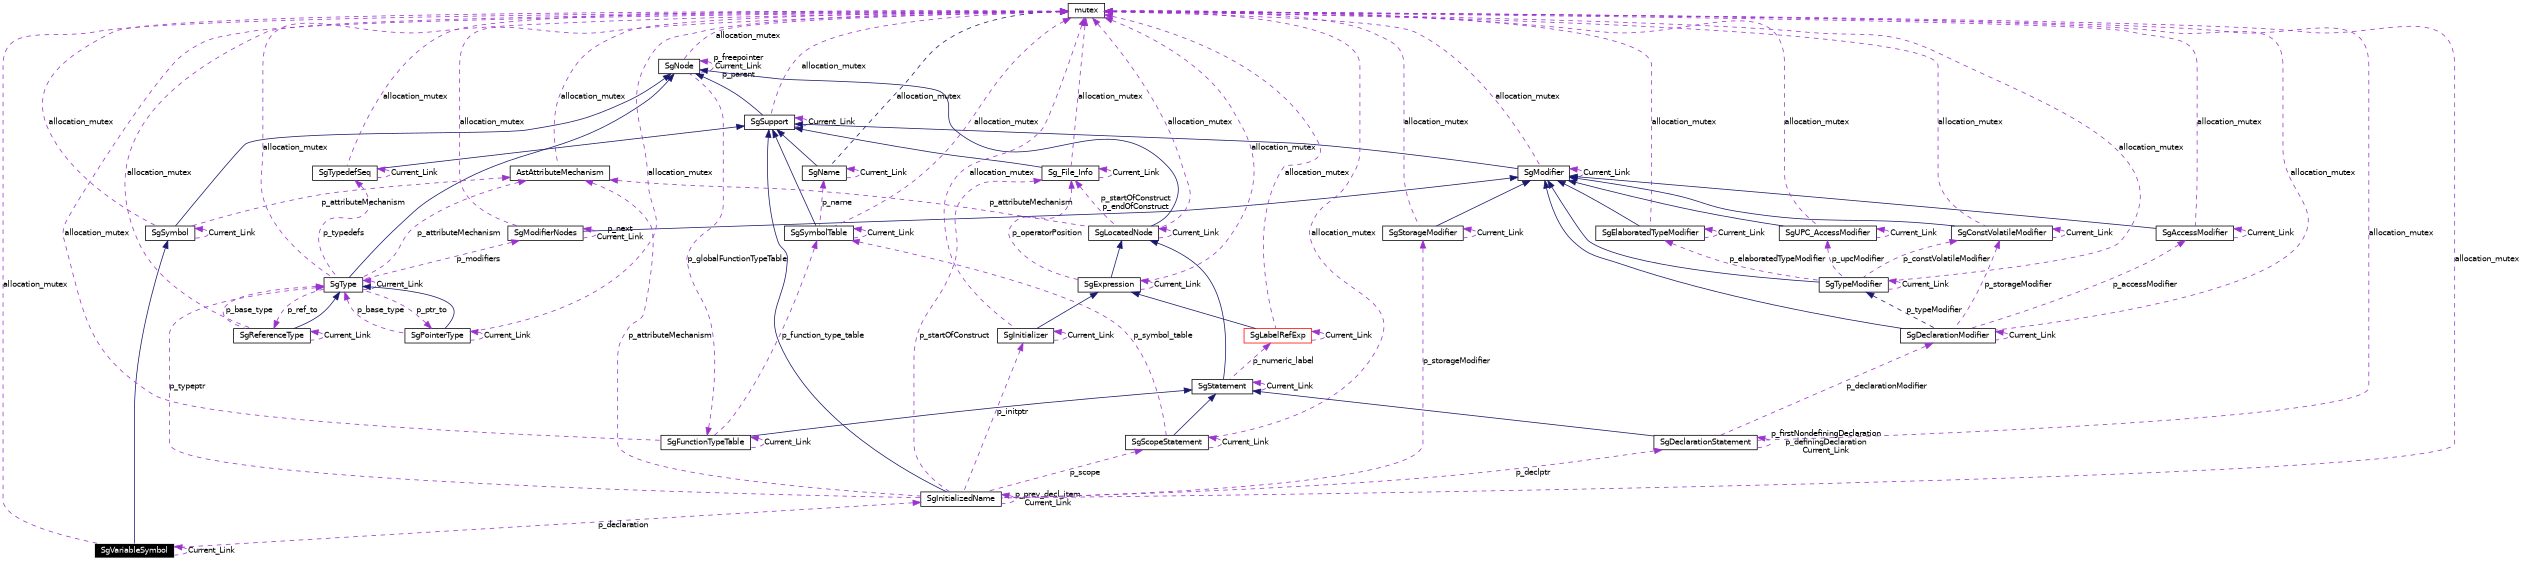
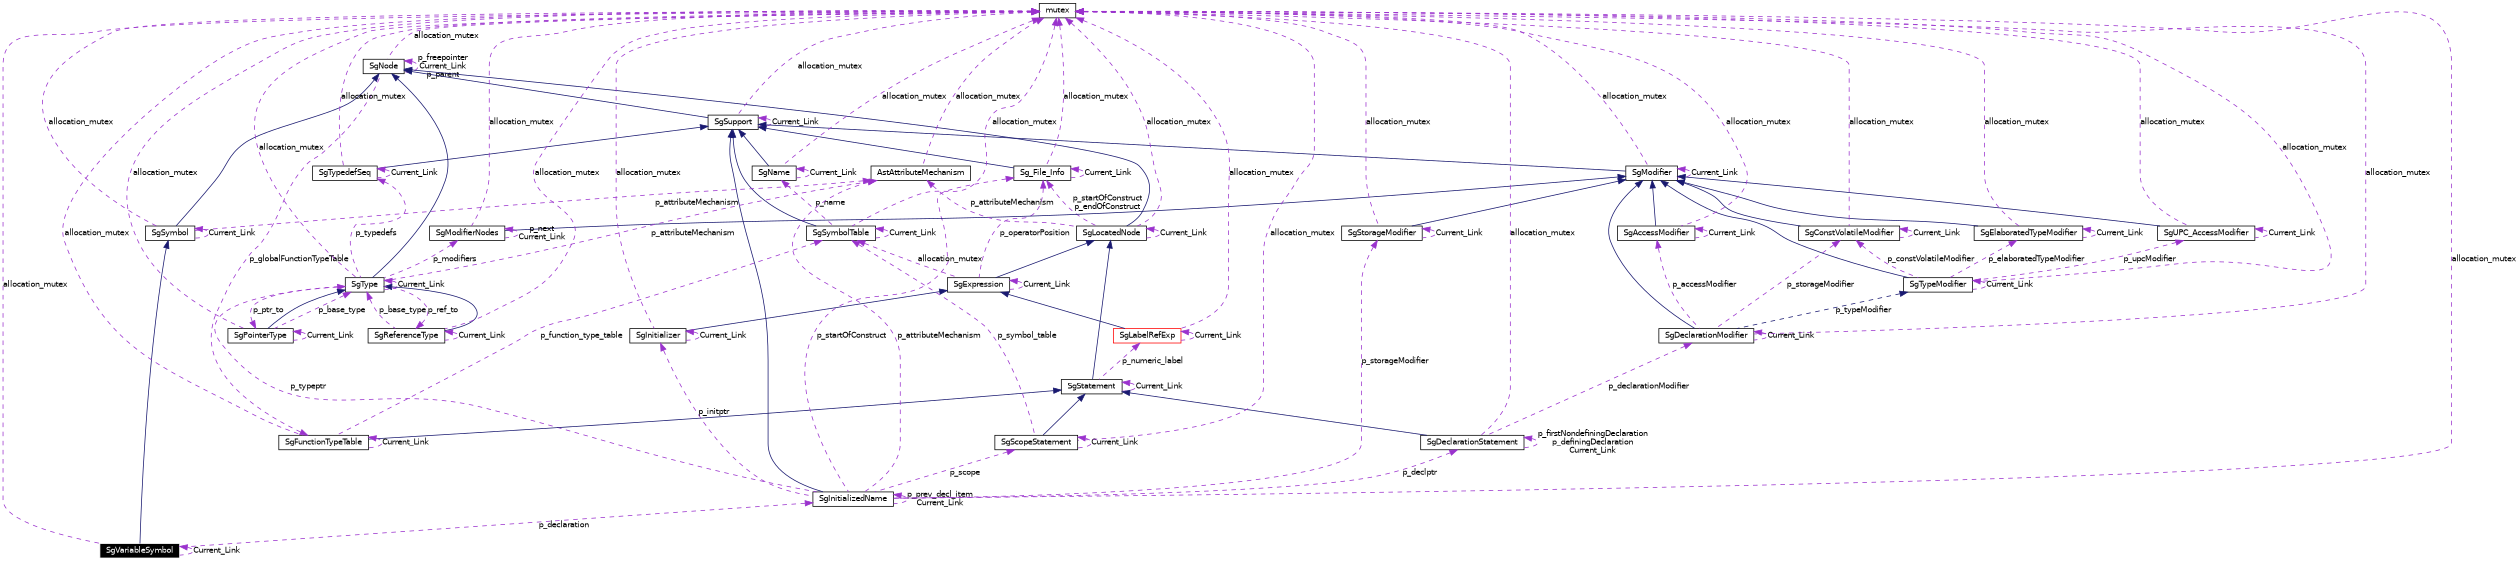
(927, 57) -> (900, 82)
(1251, 149) -> (911, 261)
